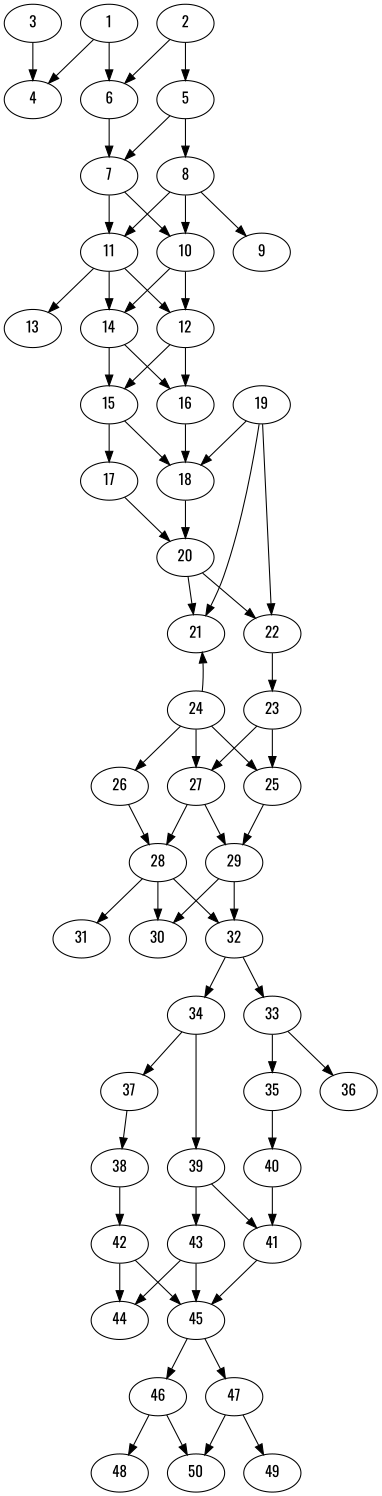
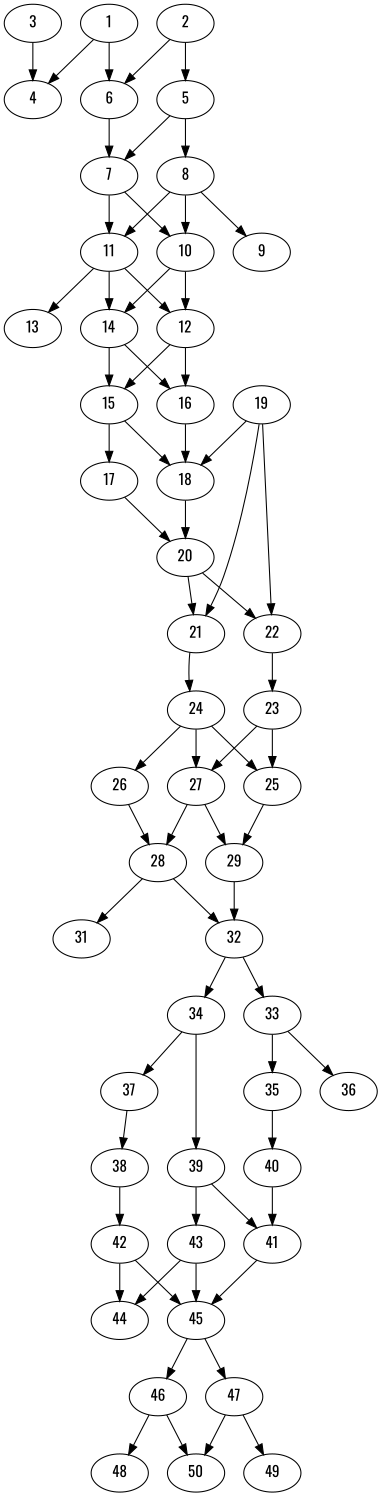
(203, 677) -> (189, 666)
(158, 939) -> none
